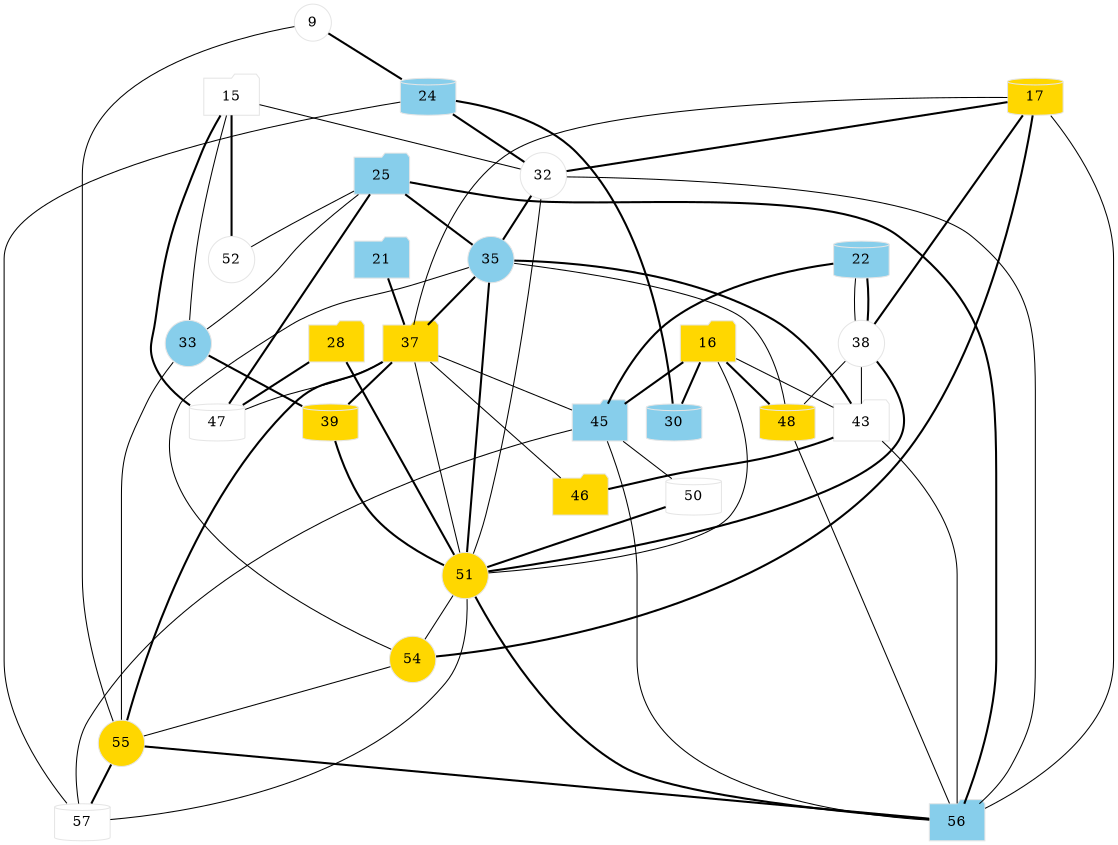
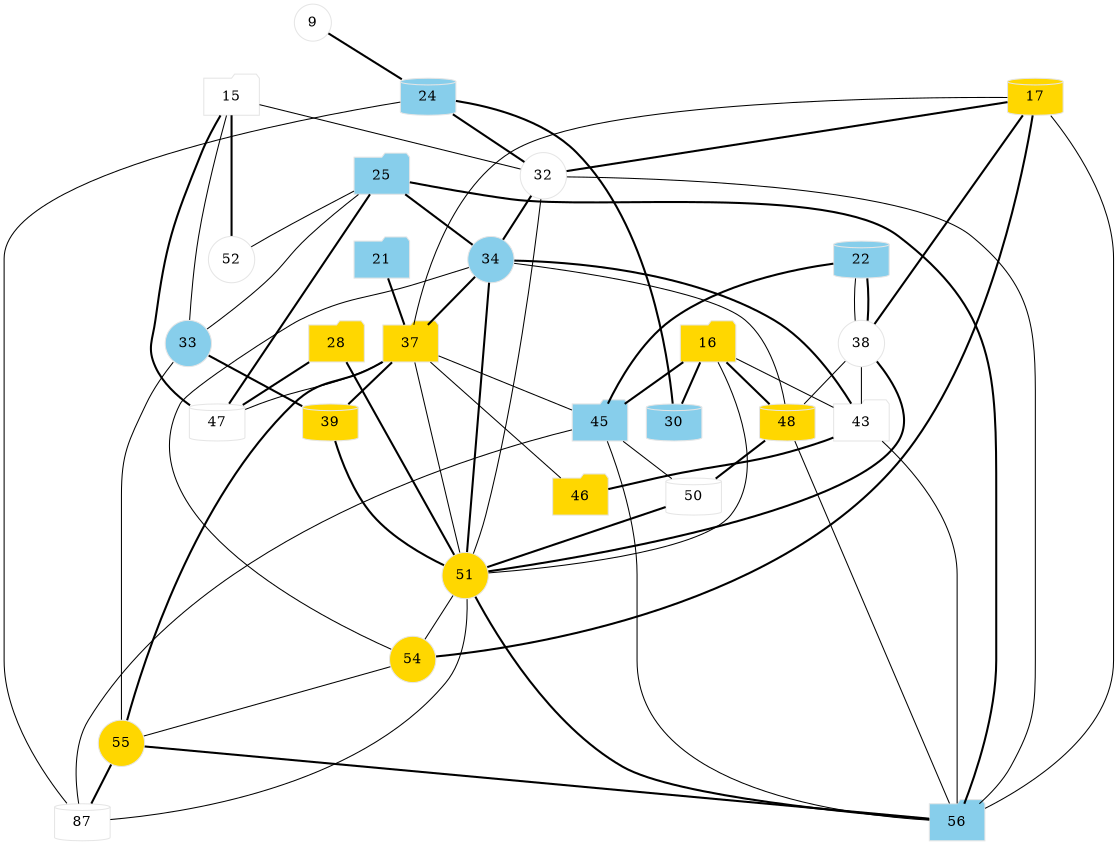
(491, 260) -> (491, 260)
(82, 311) -> none
none -> (753, 450)
(82, 822) -> (82, 822)
